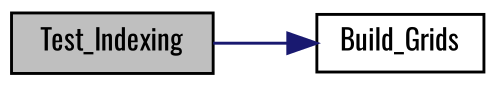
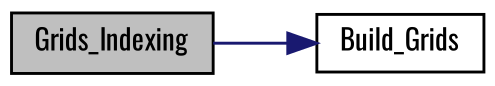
(112, 43) -> (112, 43)
